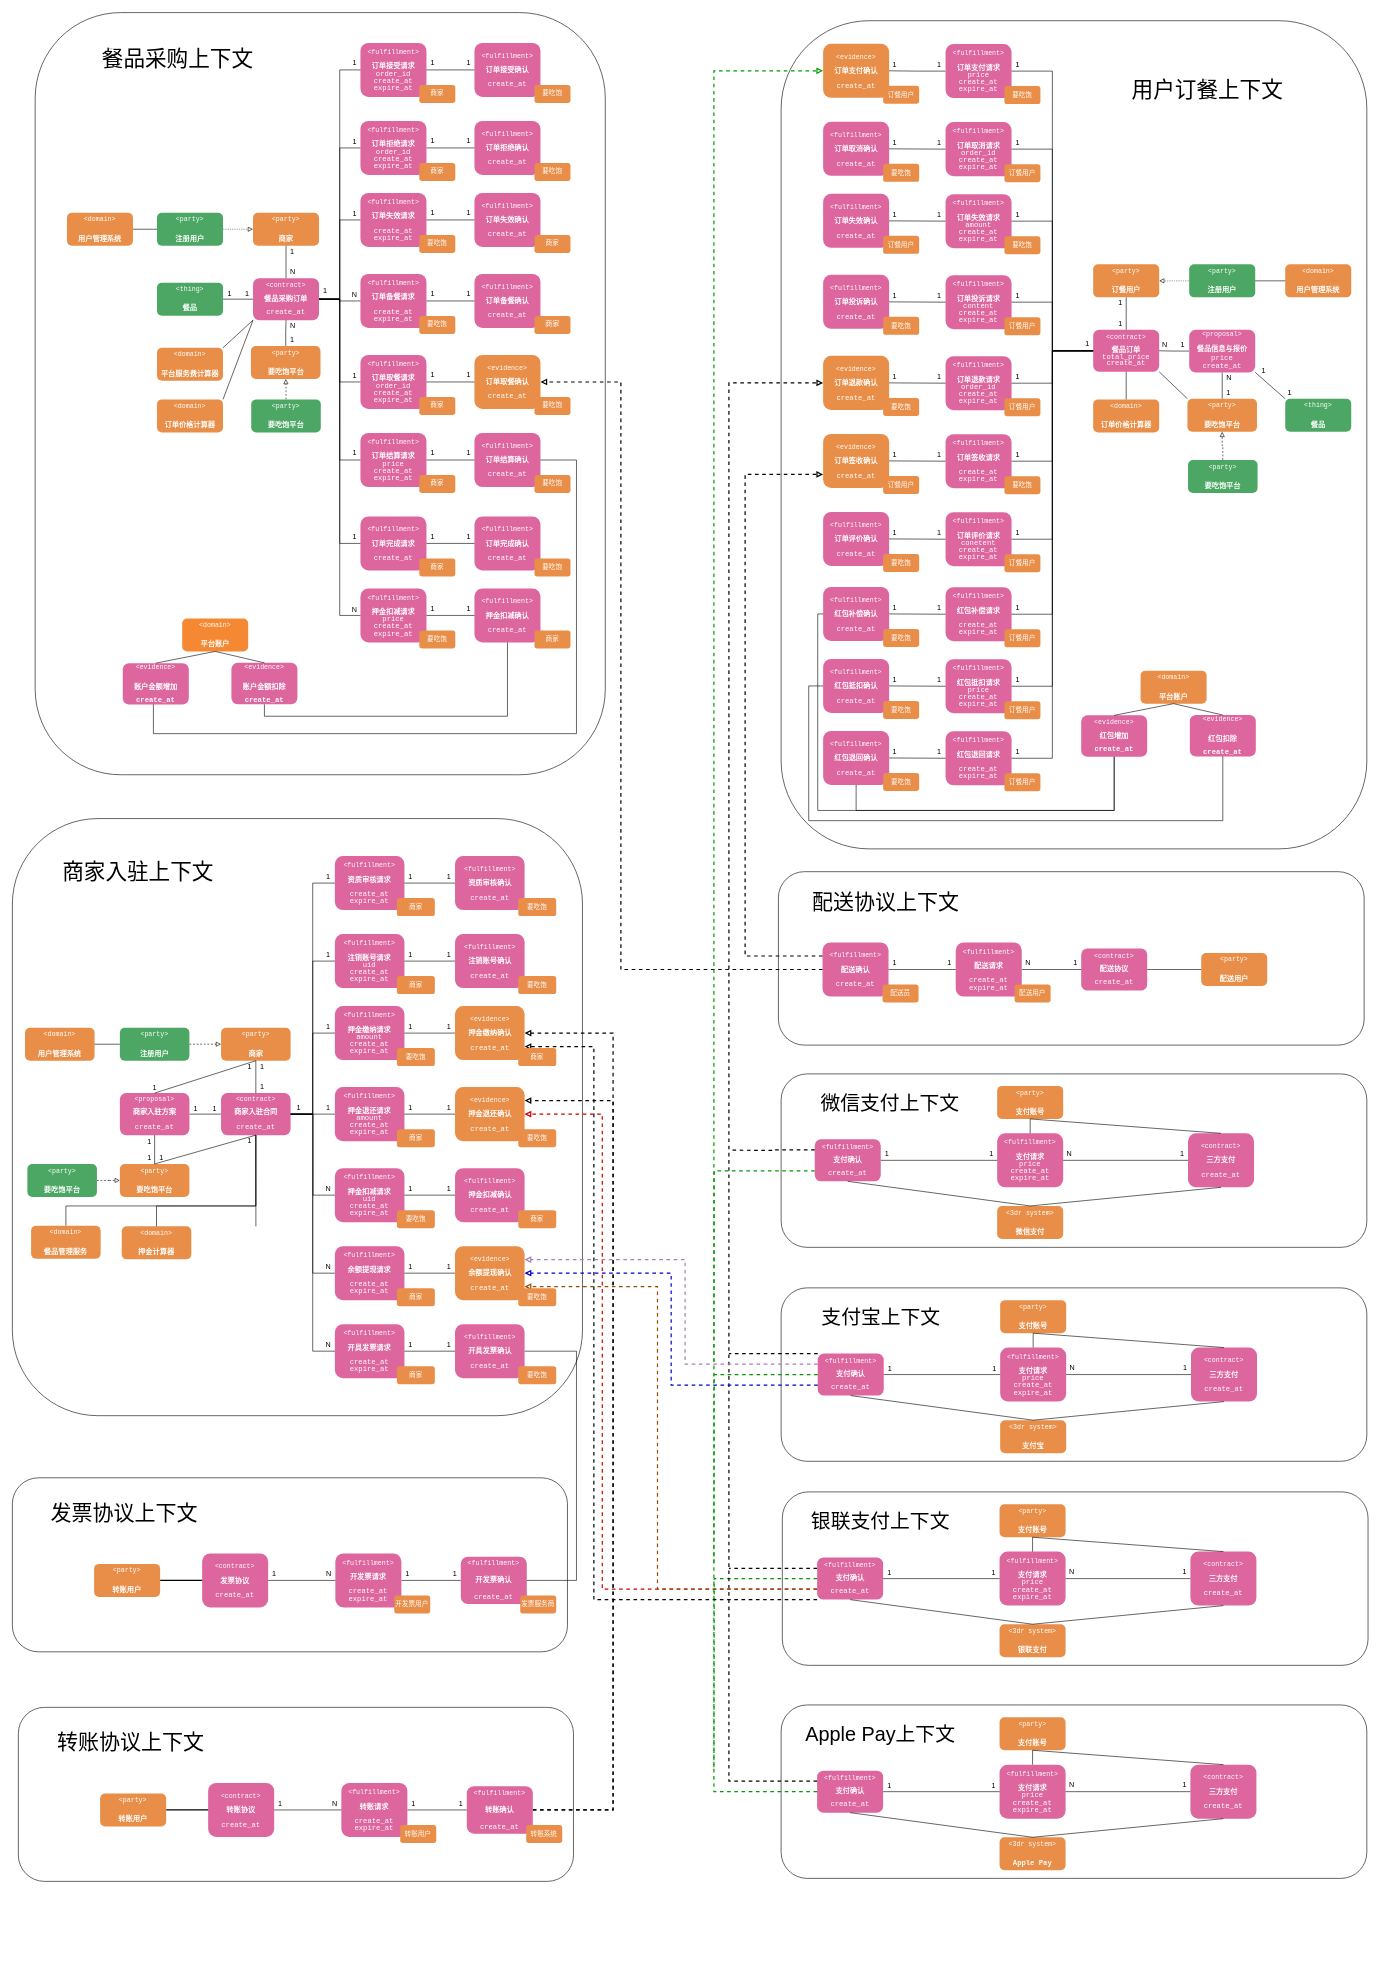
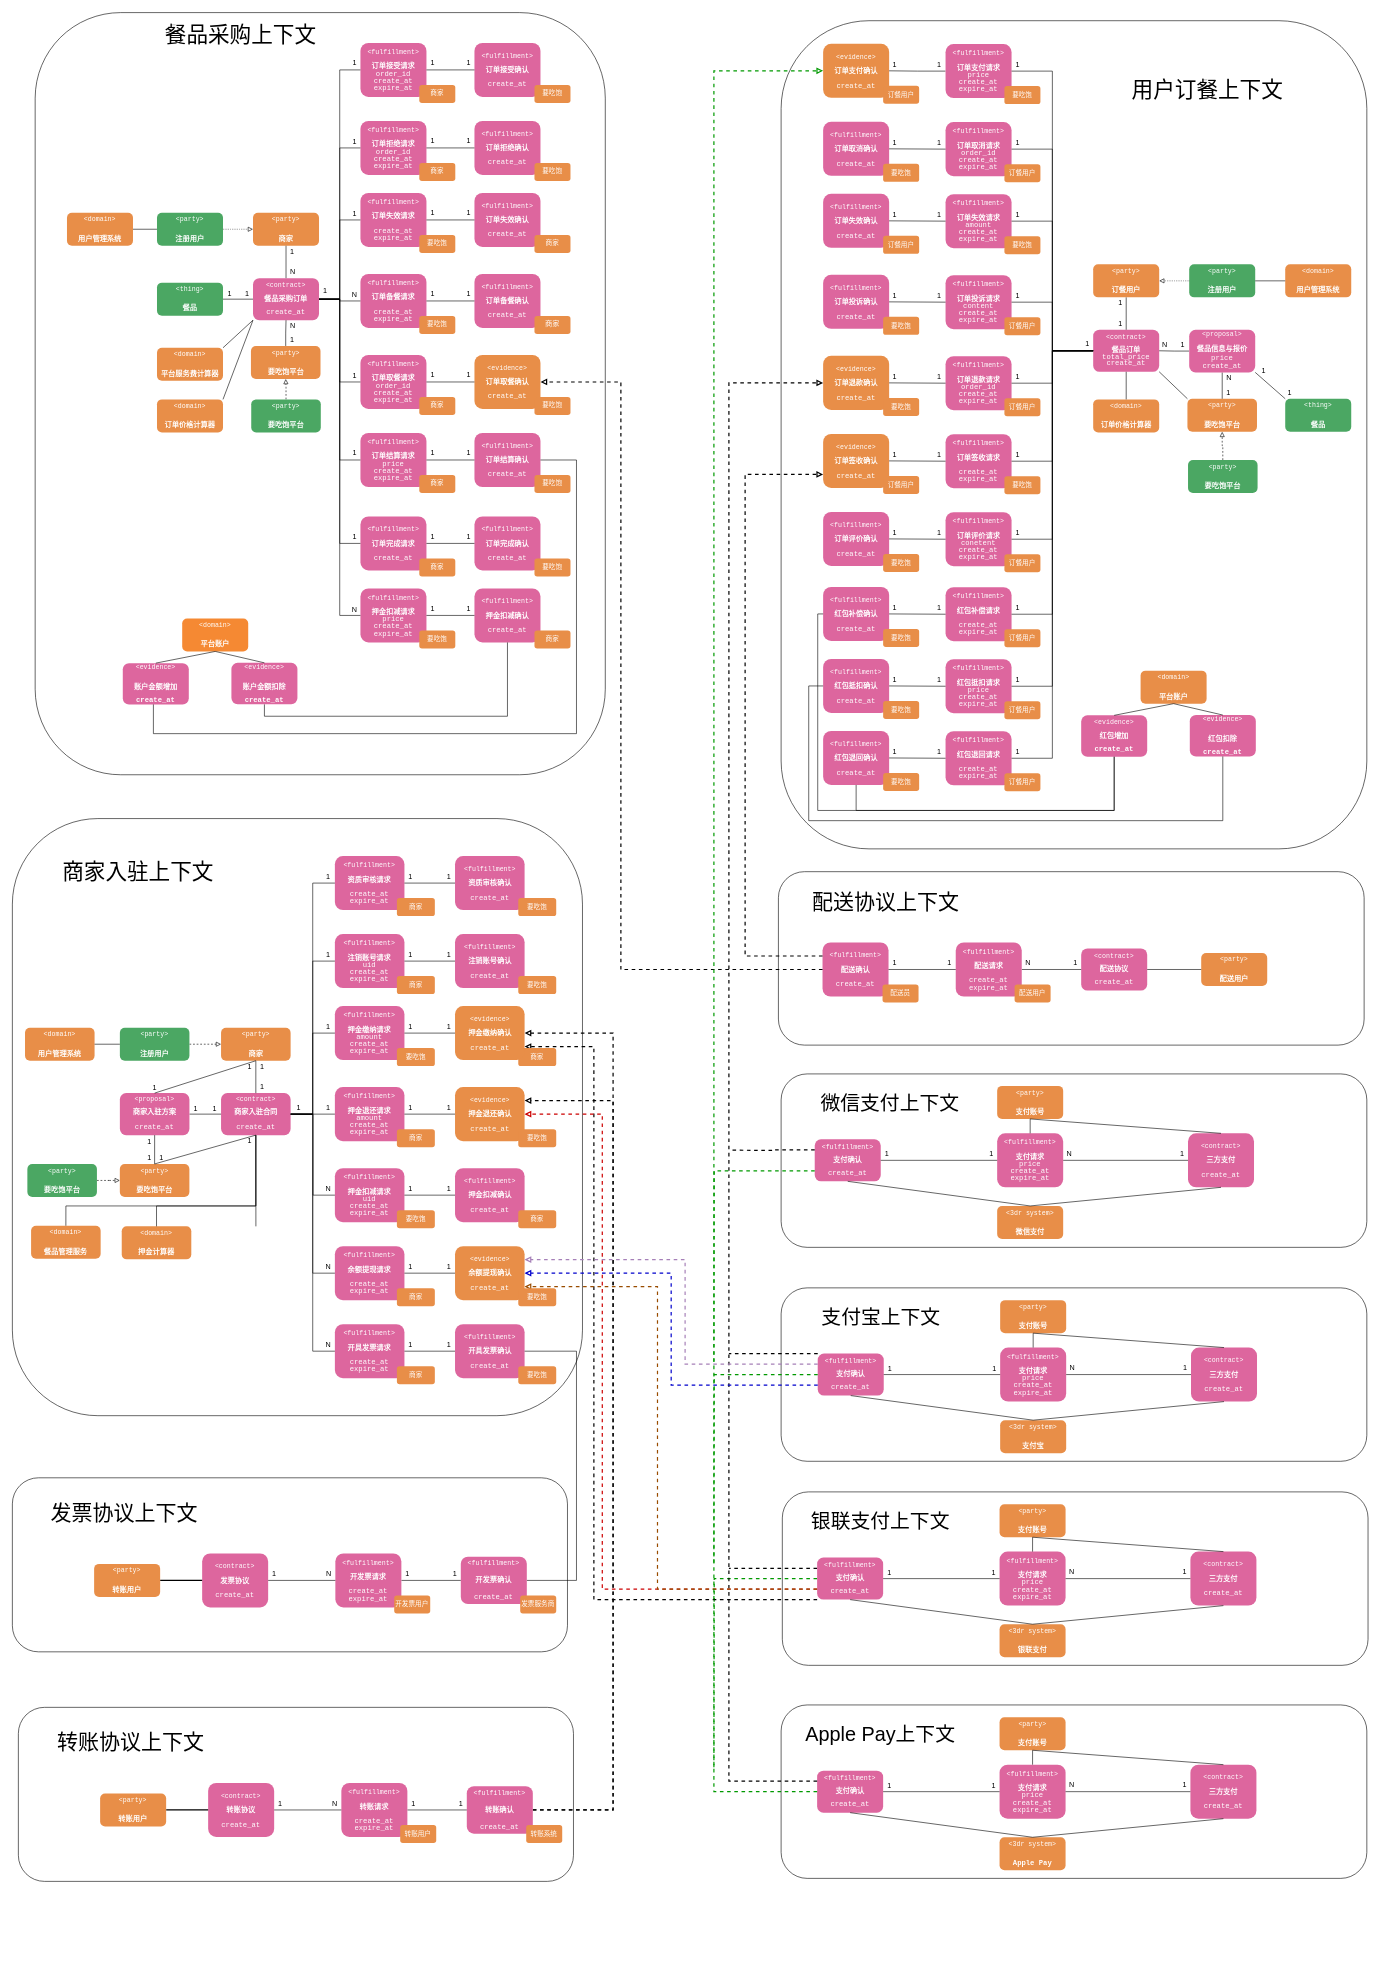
(177, 58) -> (240, 34)
